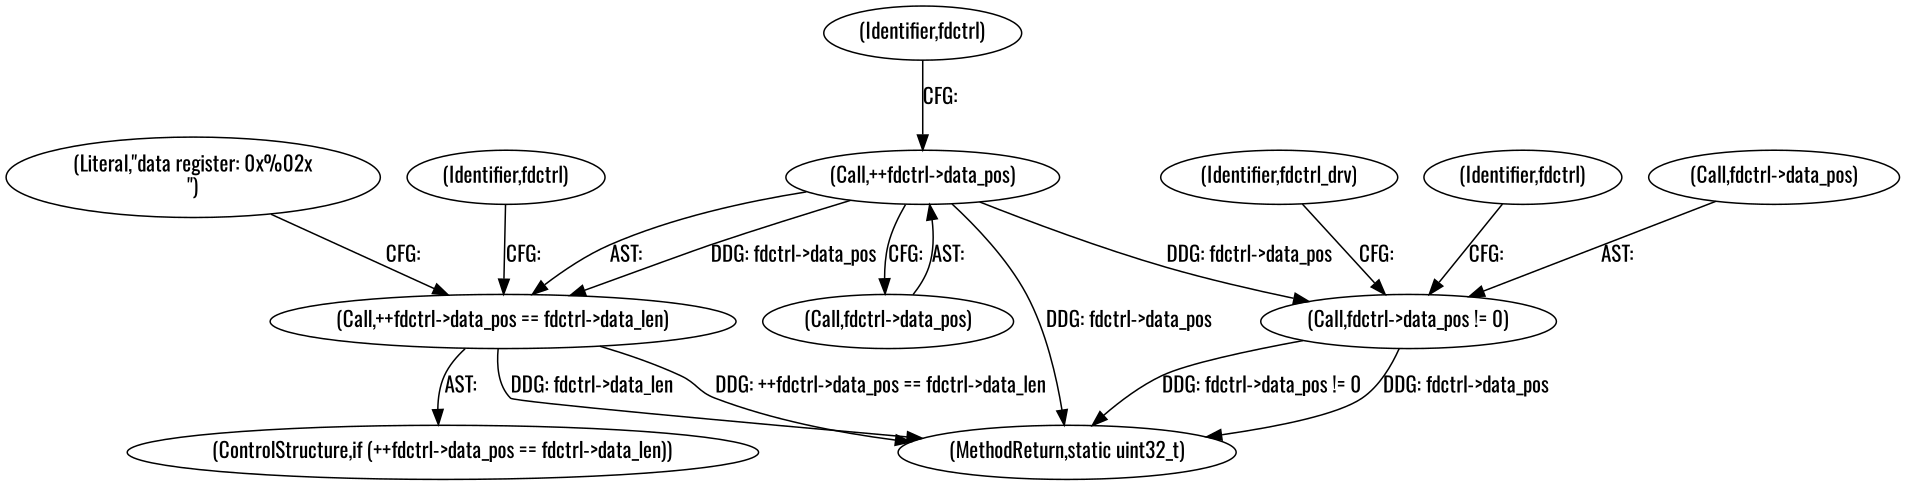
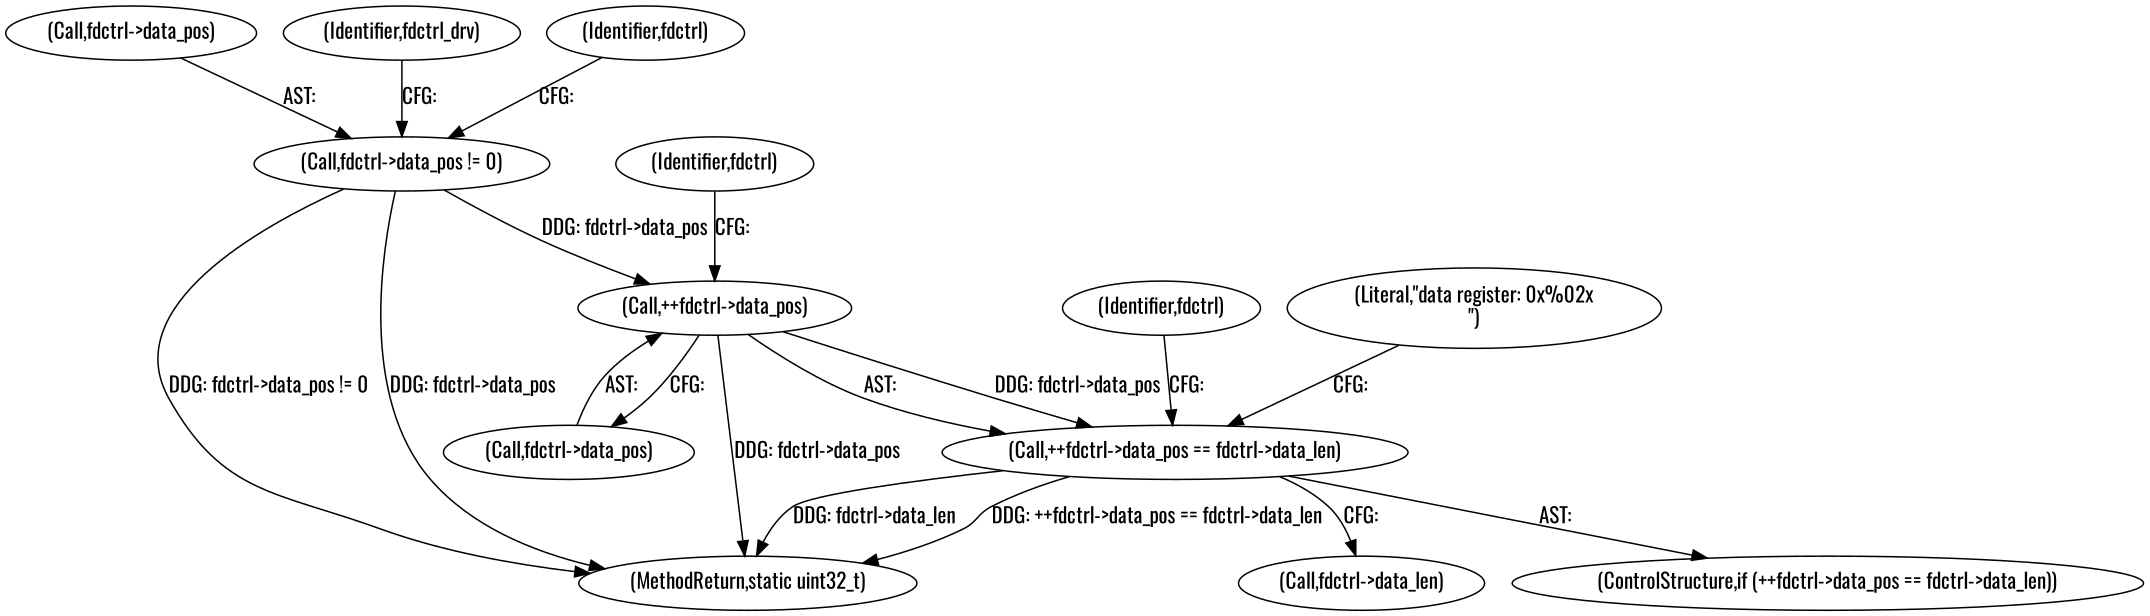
(1134, 258) -> (538, 239)
none -> (1362, 583)
